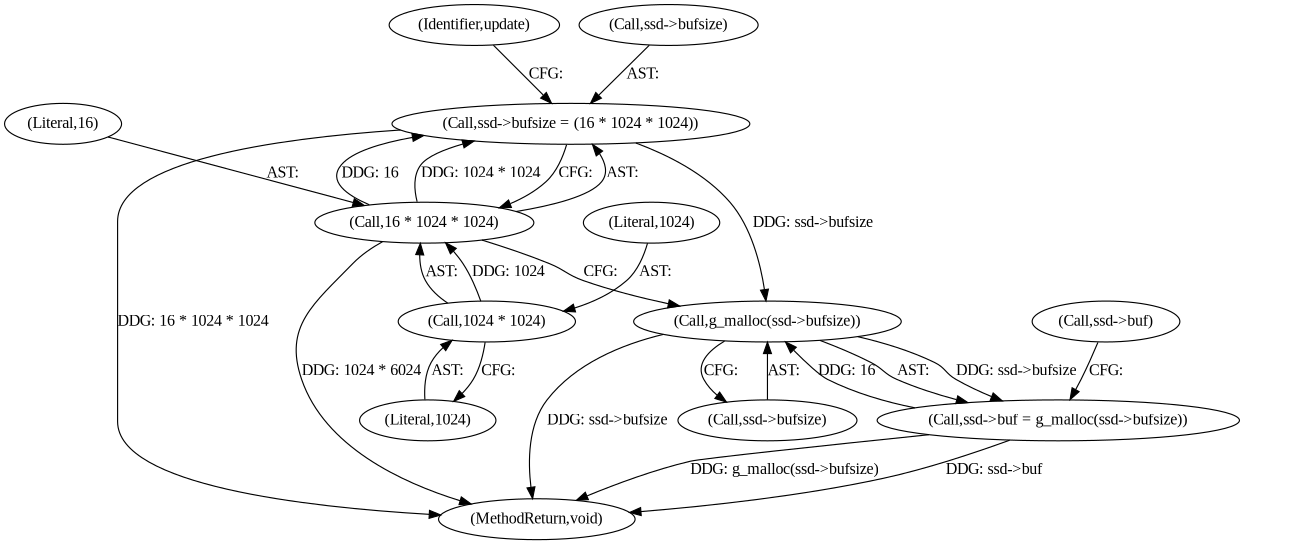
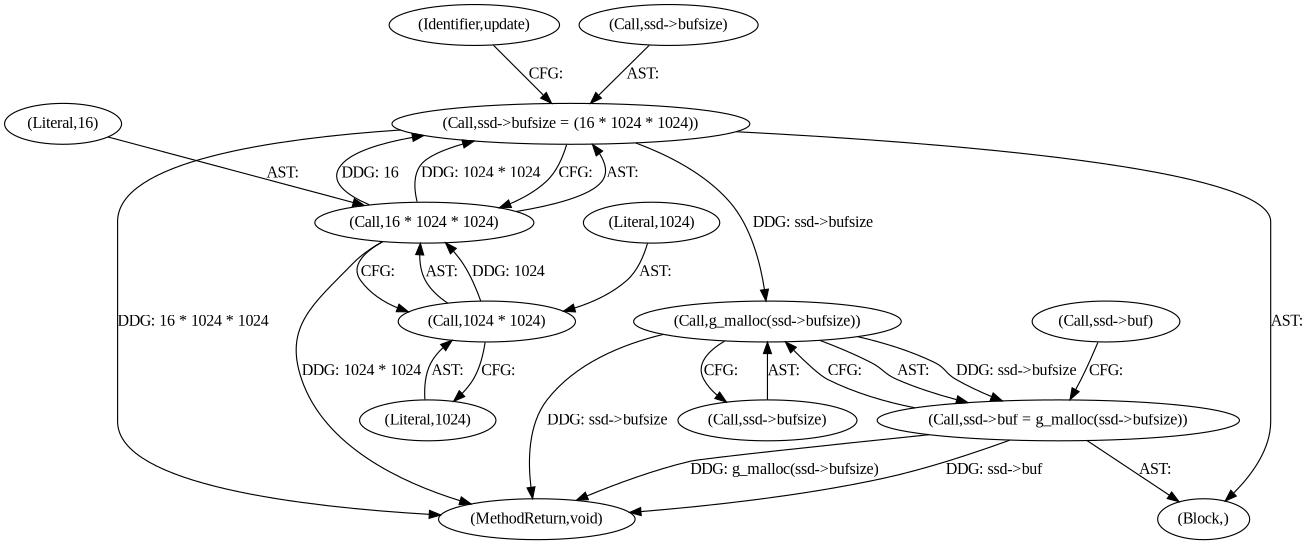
(573, 276) -> (360, 279)
(362, 371) -> (362, 371)
(847, 371) -> (847, 371)
none -> (1204, 519)
